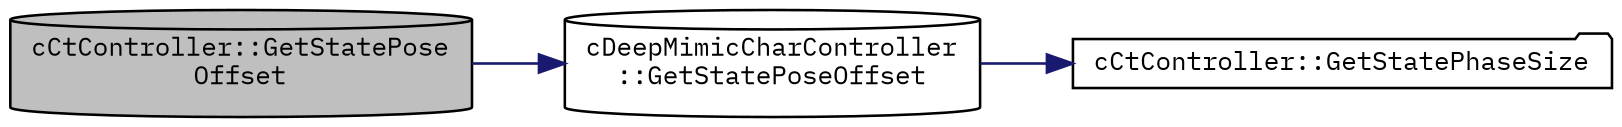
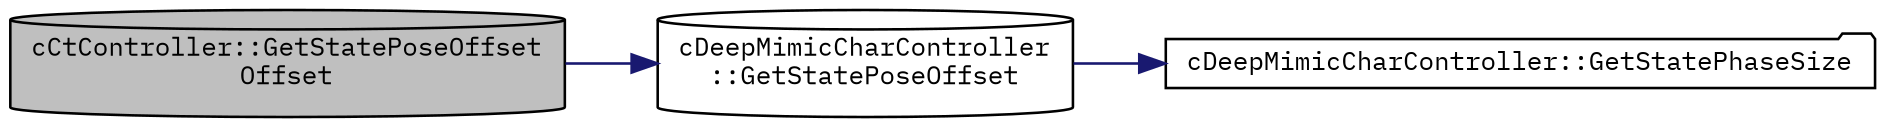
(241, 64) -> (288, 64)
(1342, 64) -> (1520, 64)
